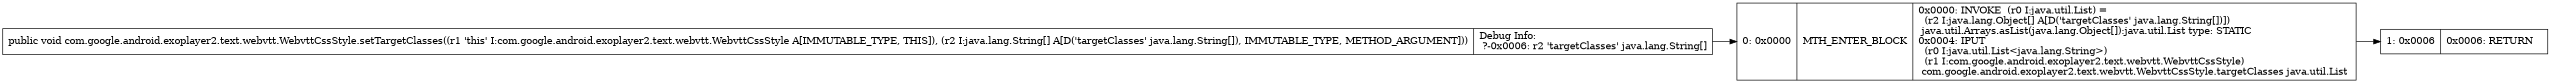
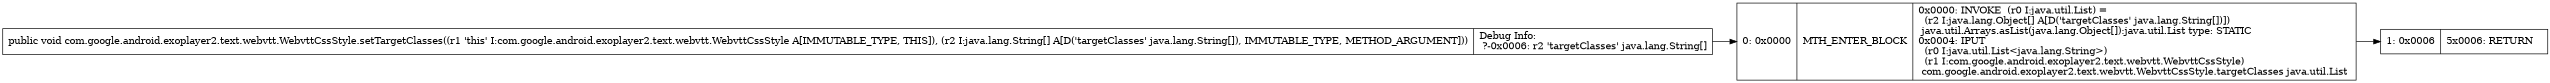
(2494, 41) -> (2494, 41)
